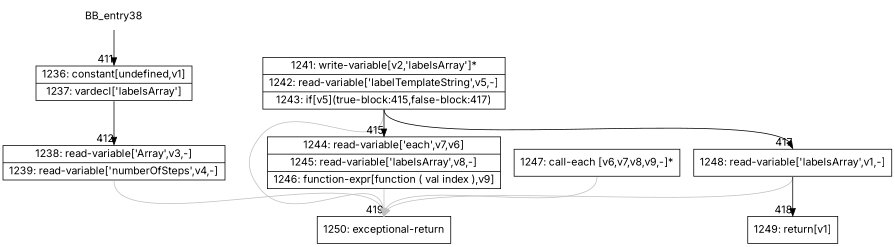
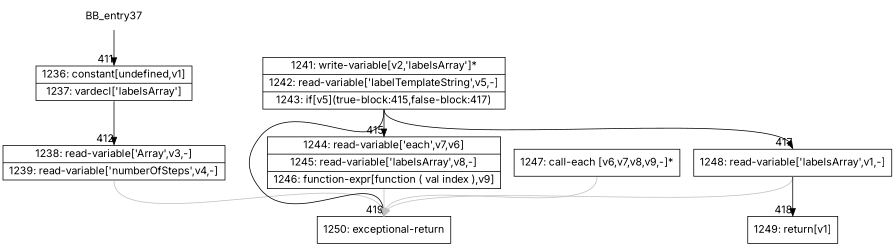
(114, 16) -> (114, 16)
(250, 159) -> (250, 159)
